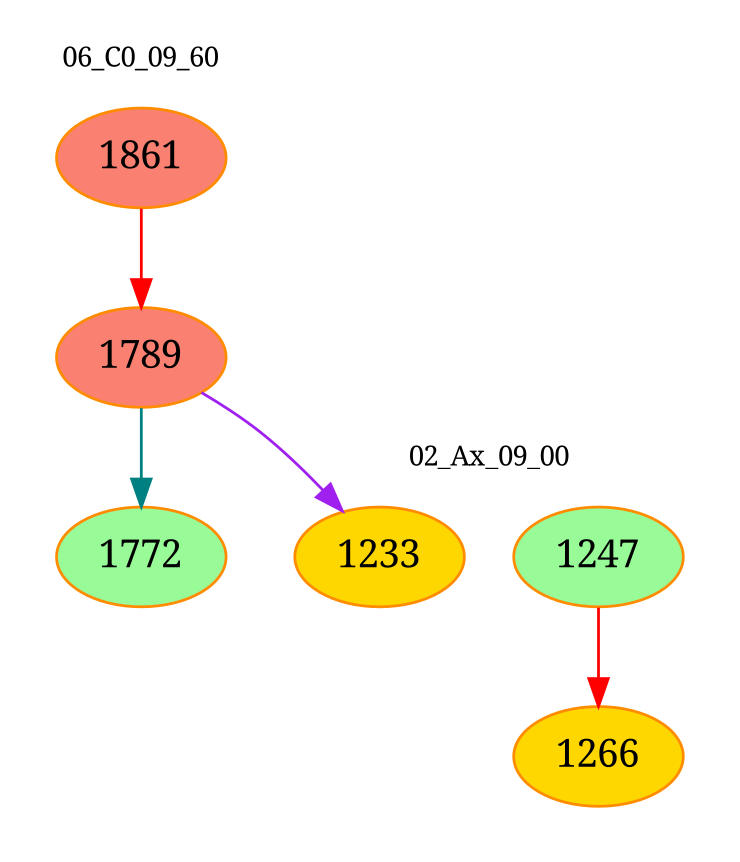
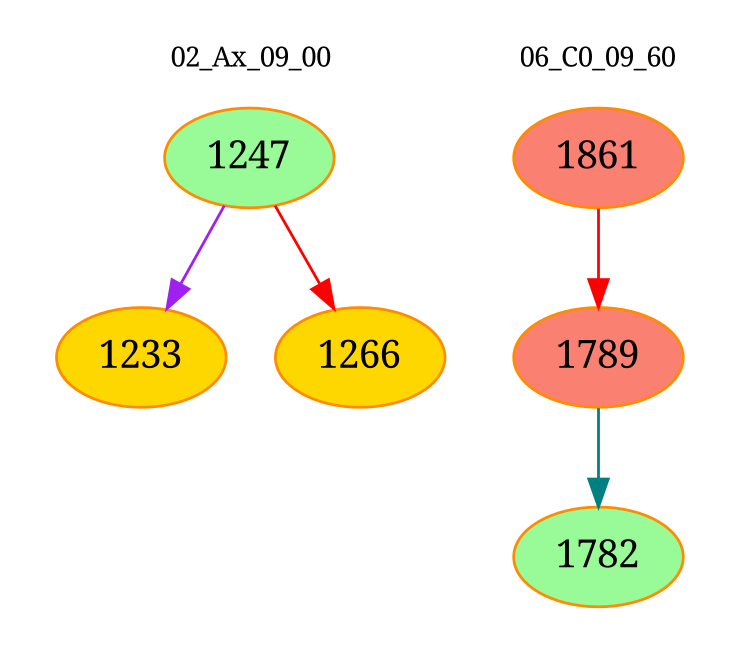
(290, 457) -> (203, 245)
(141, 557) -> (598, 557)
